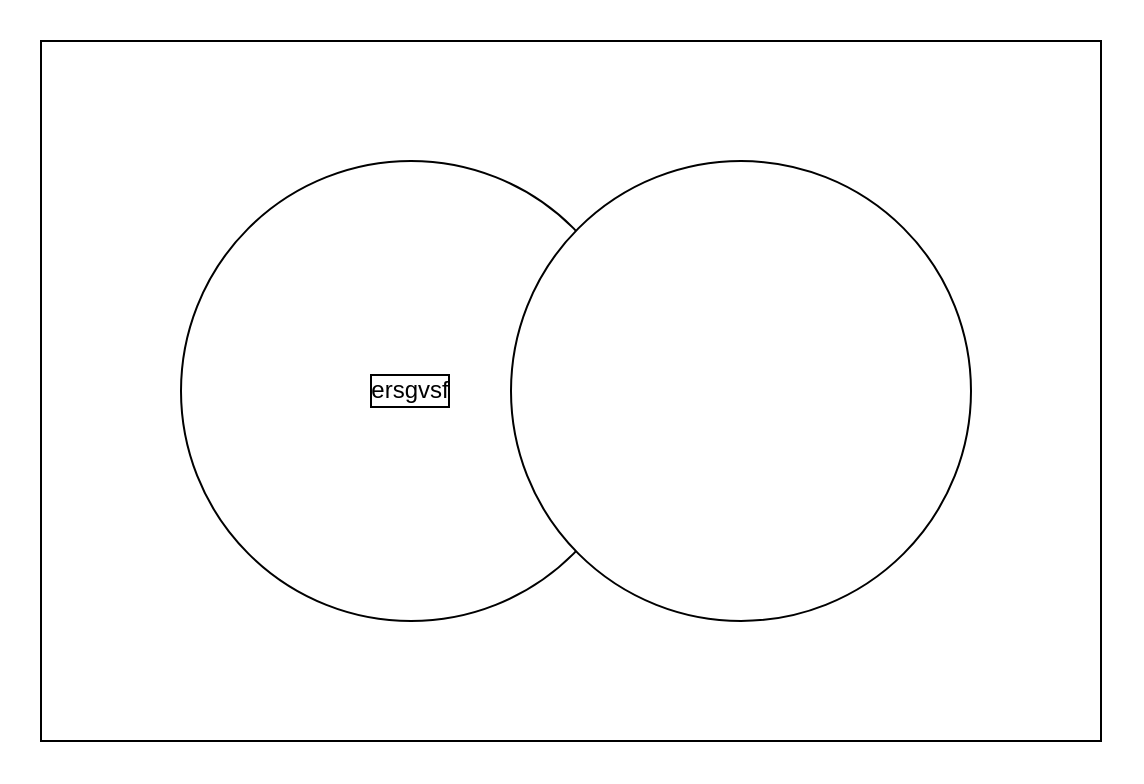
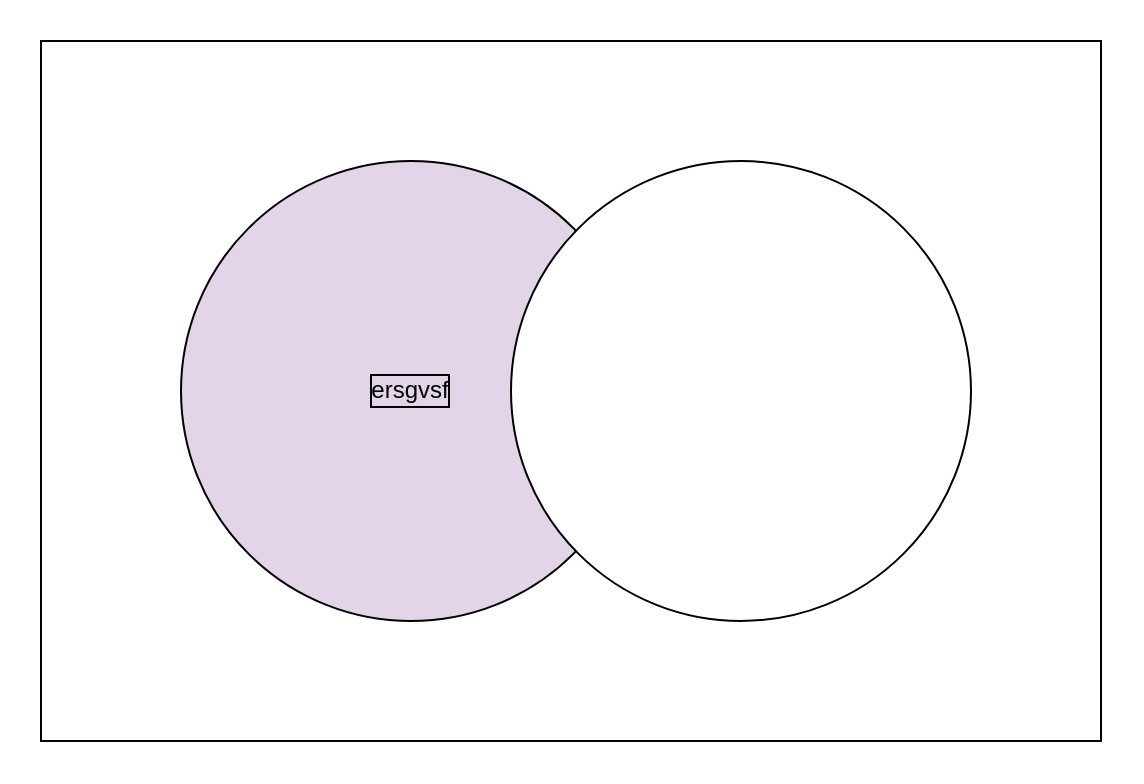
(411, 391) -> (411, 391)
